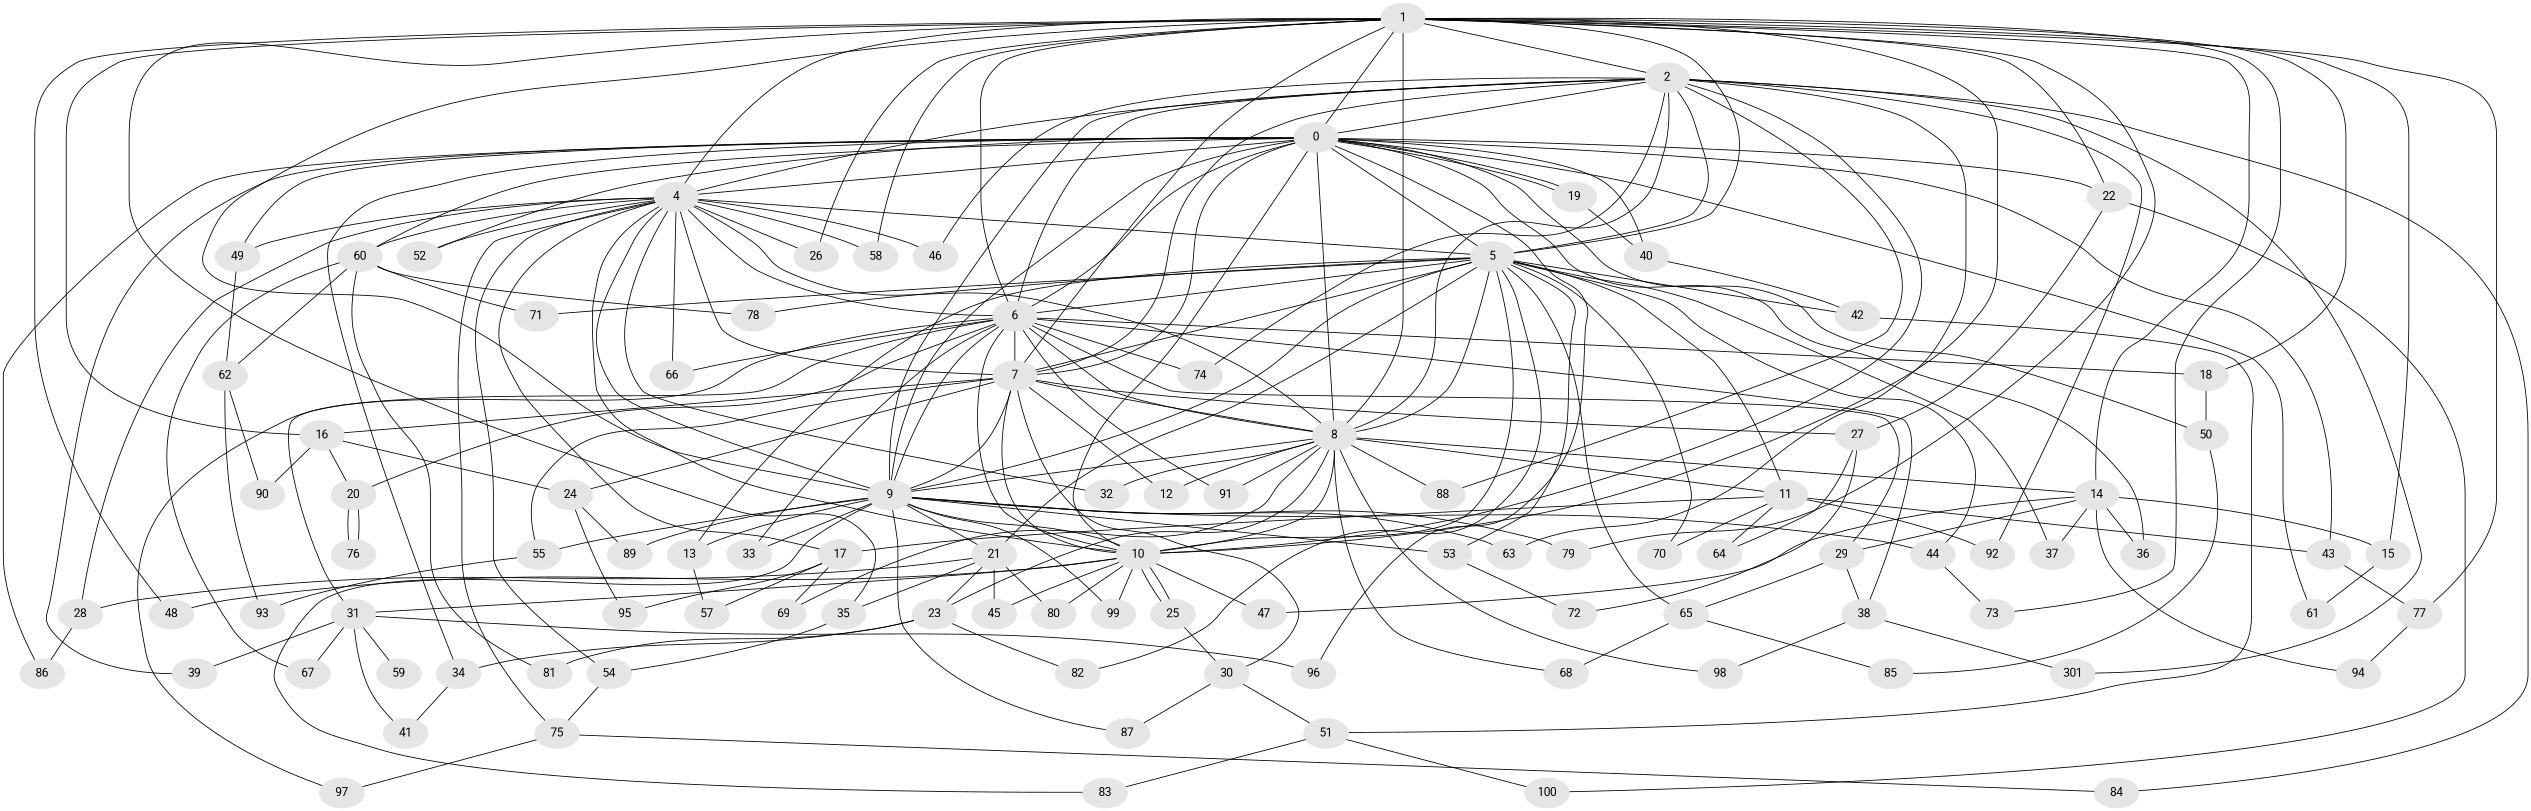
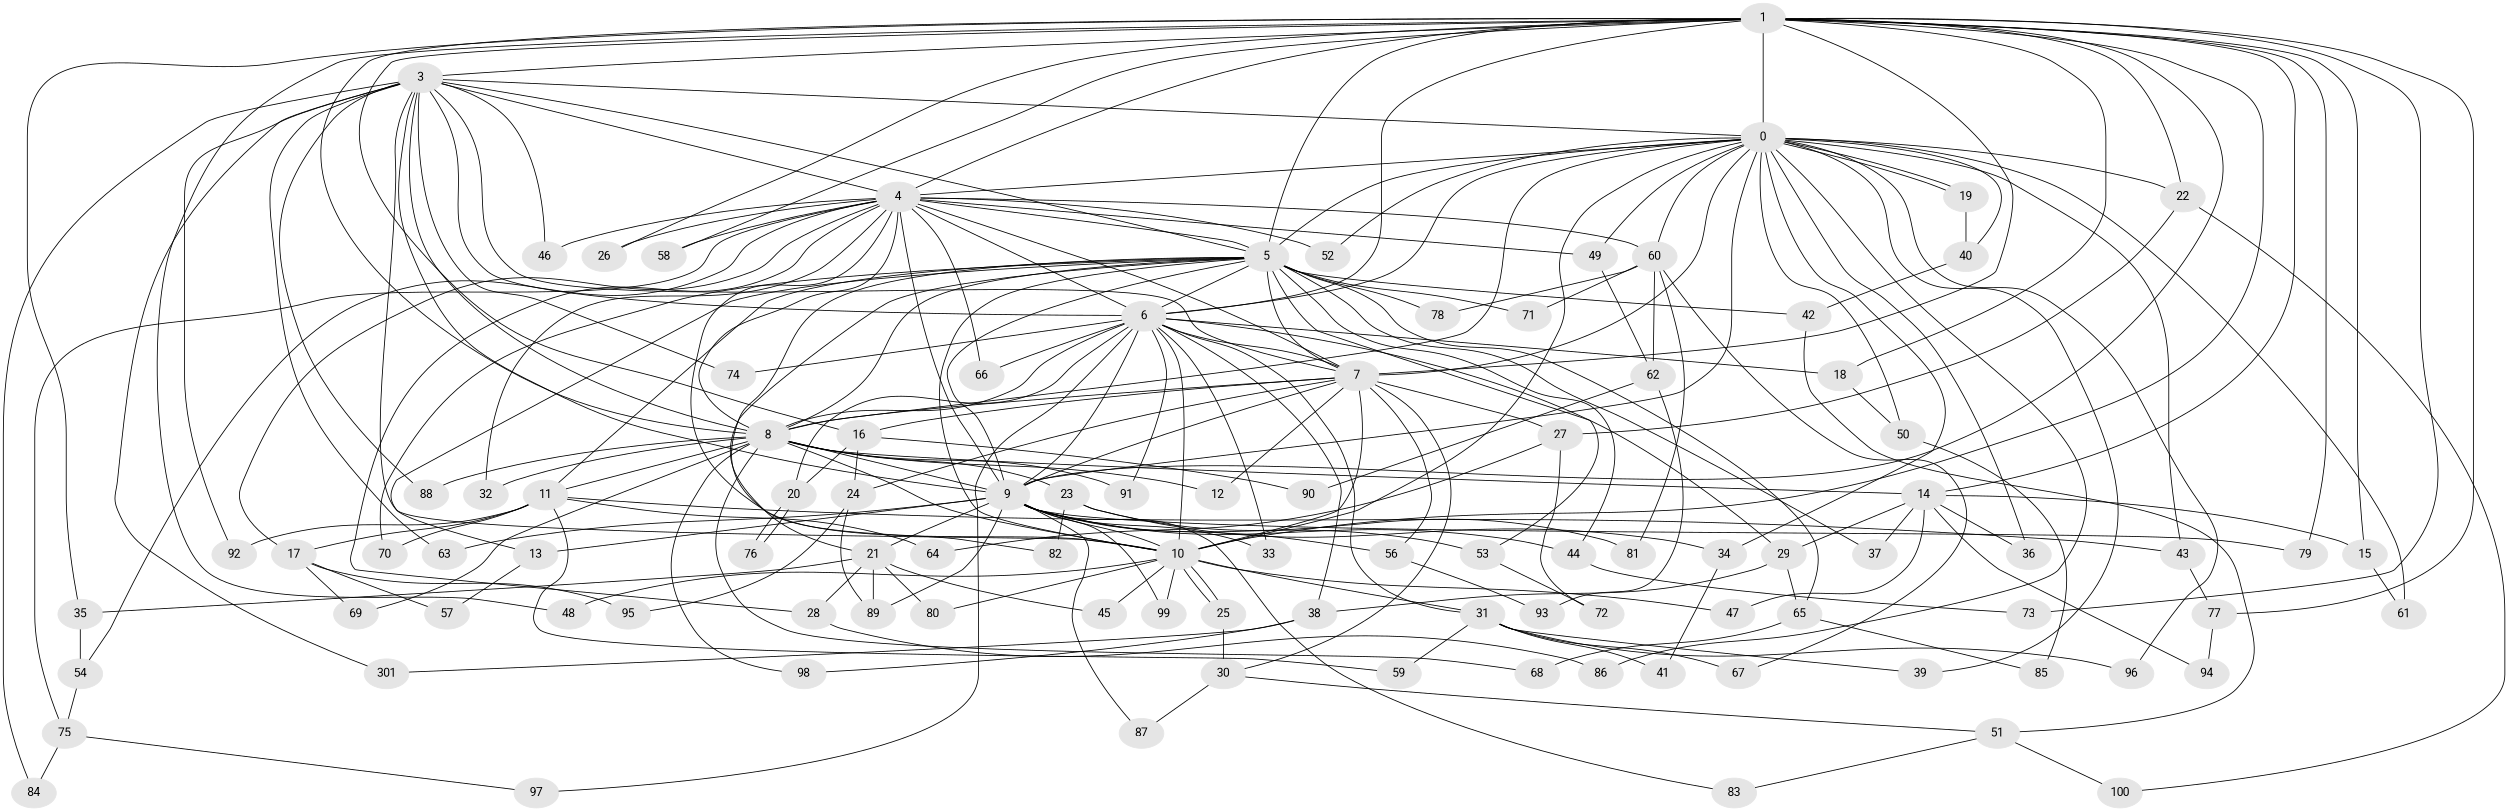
(1667, 78) -> (421, 78)
(539, 555) -> (1391, 555)
(964, 584) -> (873, 584)
none -> (938, 655)
